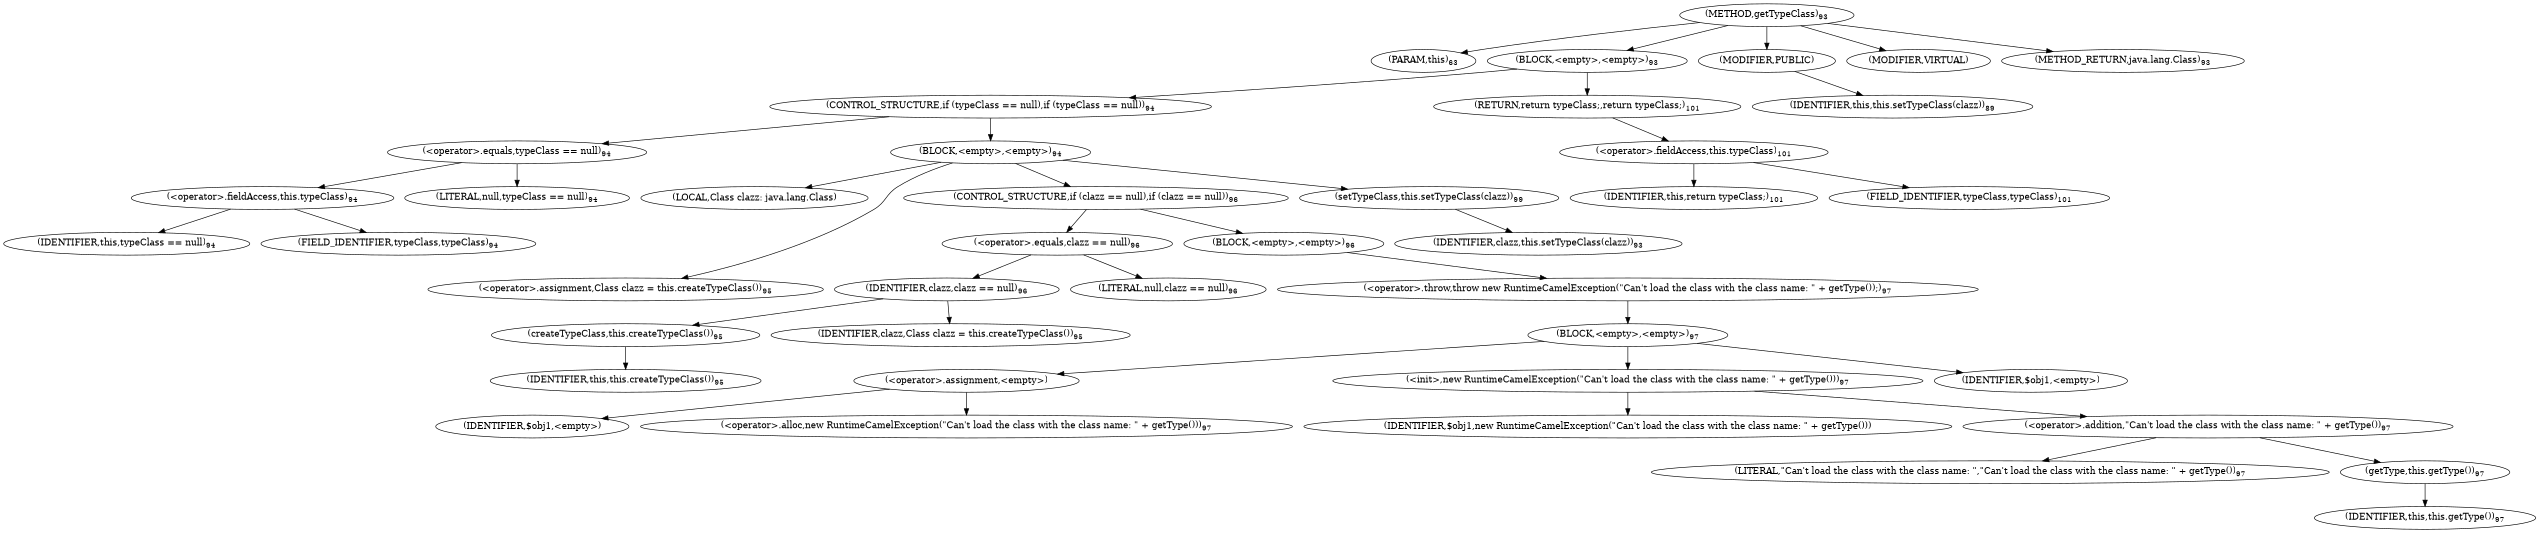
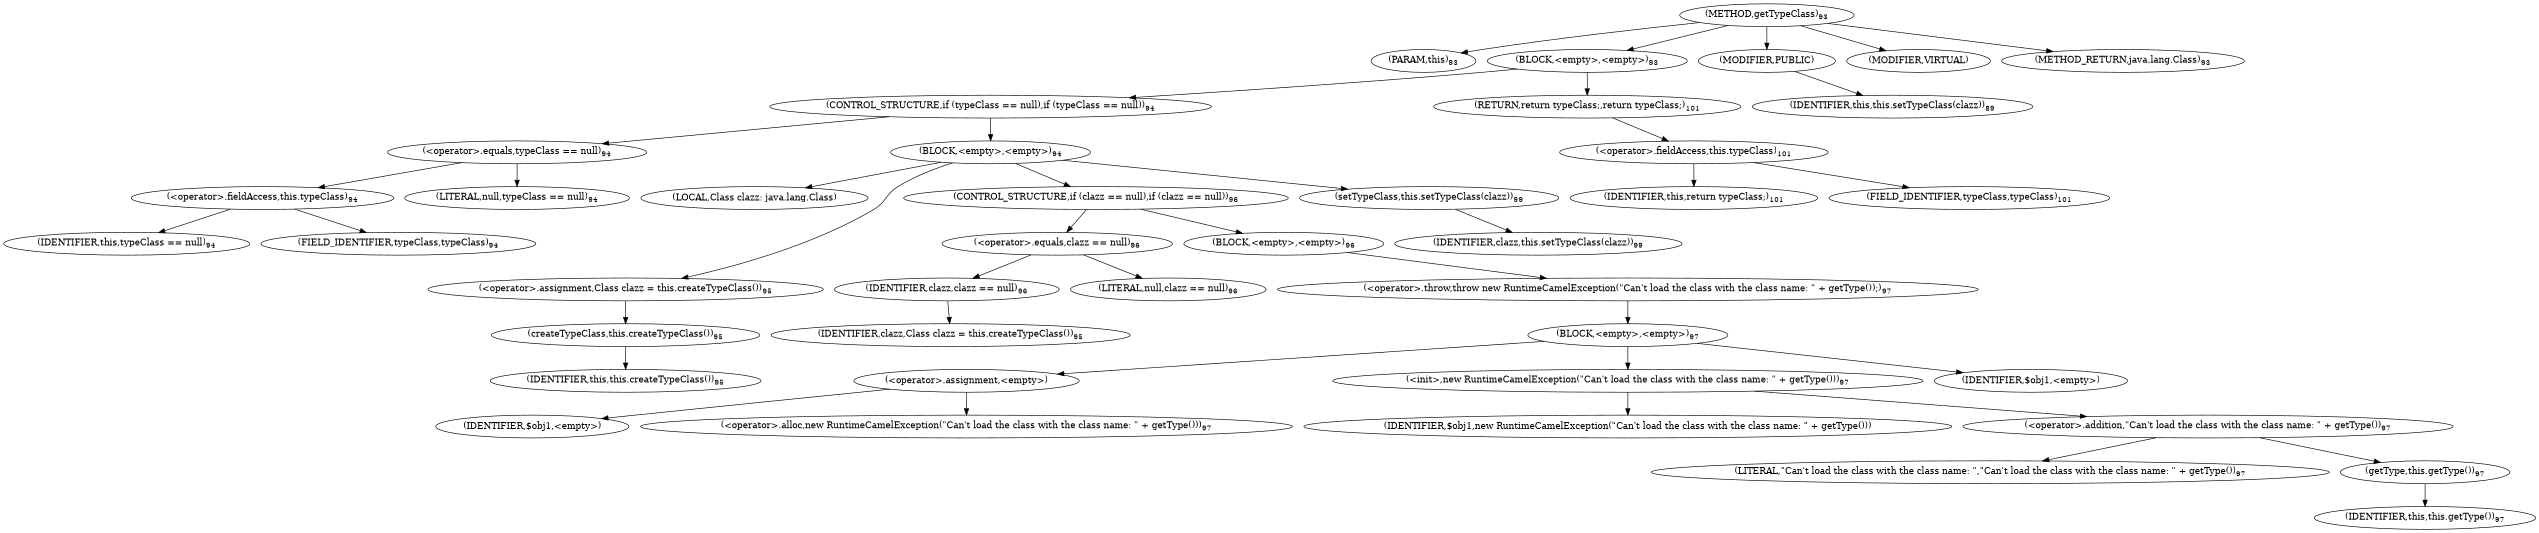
(1454, 60) -> (1454, 60)
(1639, 243) -> (1639, 243)
(791, 312) -> (626, 309)
